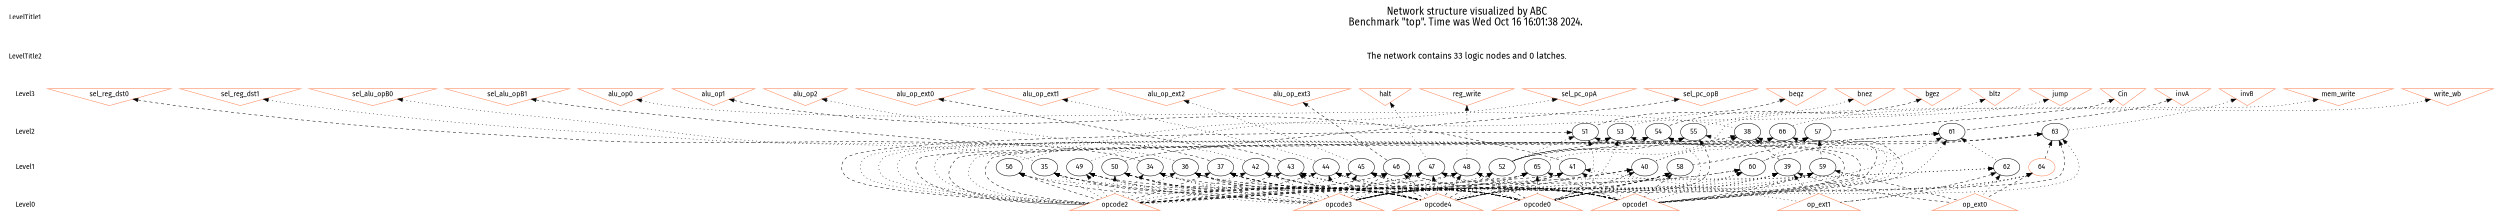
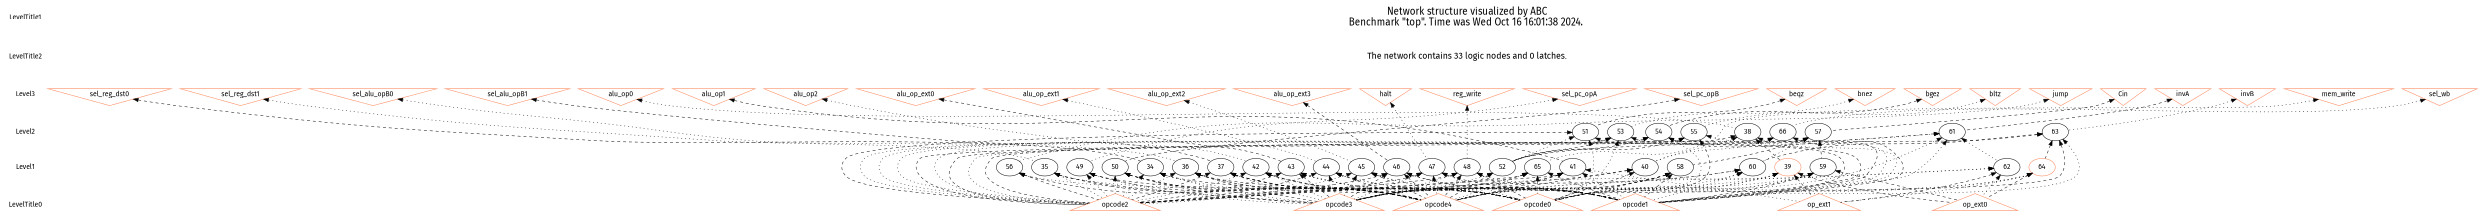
(2448, 94) -> (2440, 94)
(1788, 167) -> (1788, 167)
(25, 205) -> (25, 205)
